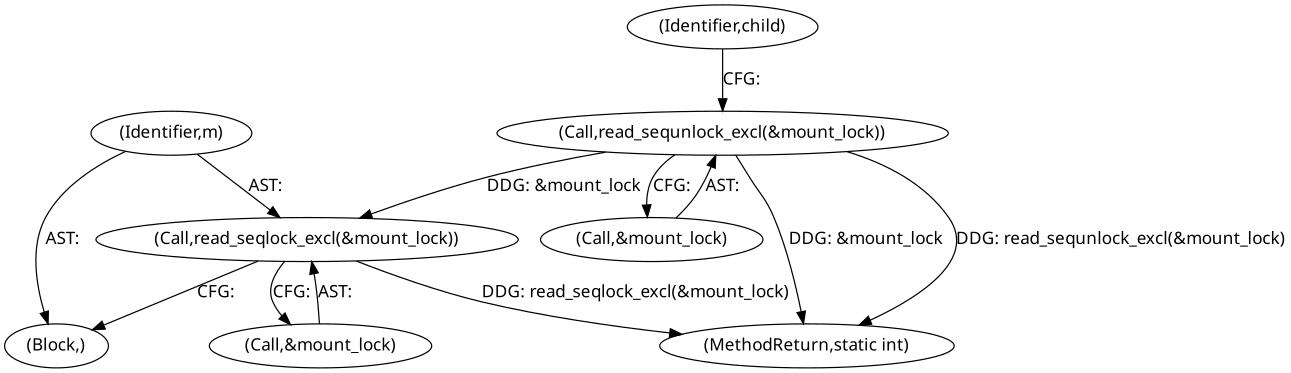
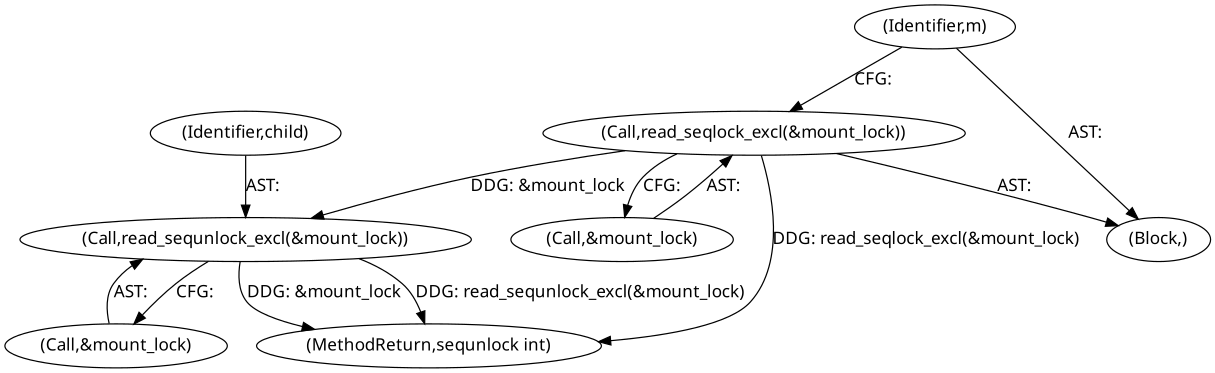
(744, 80) -> (265, 186)
(487, 177) -> (473, 177)
(268, 186) -> (876, 80)
(218, 293) -> (1017, 186)
(807, 346) -> (429, 346)
